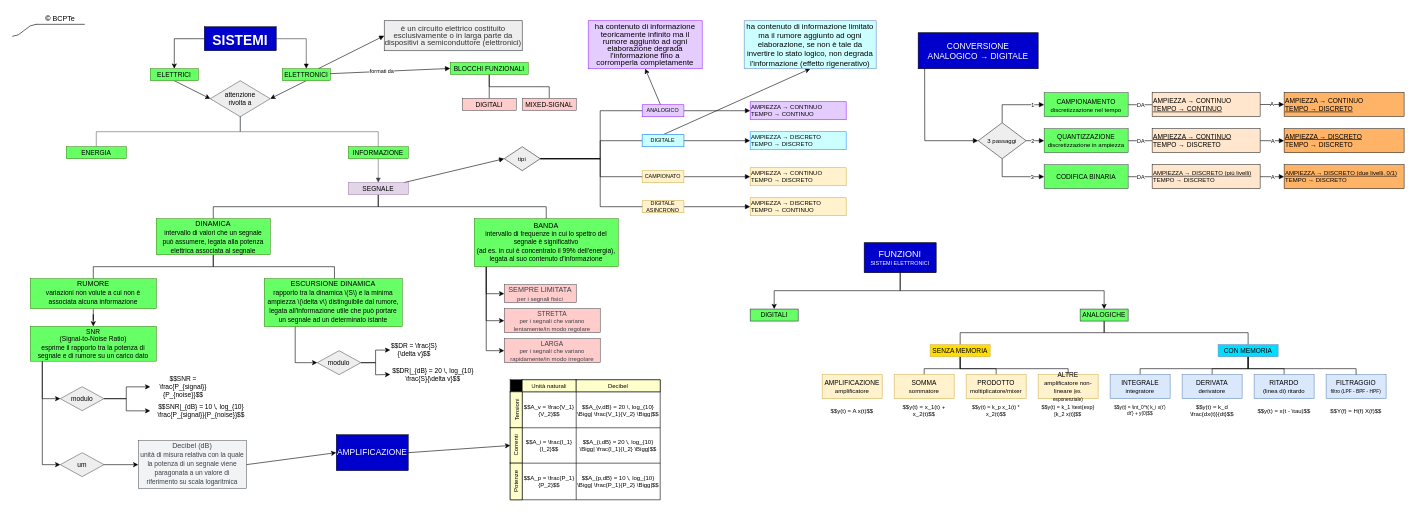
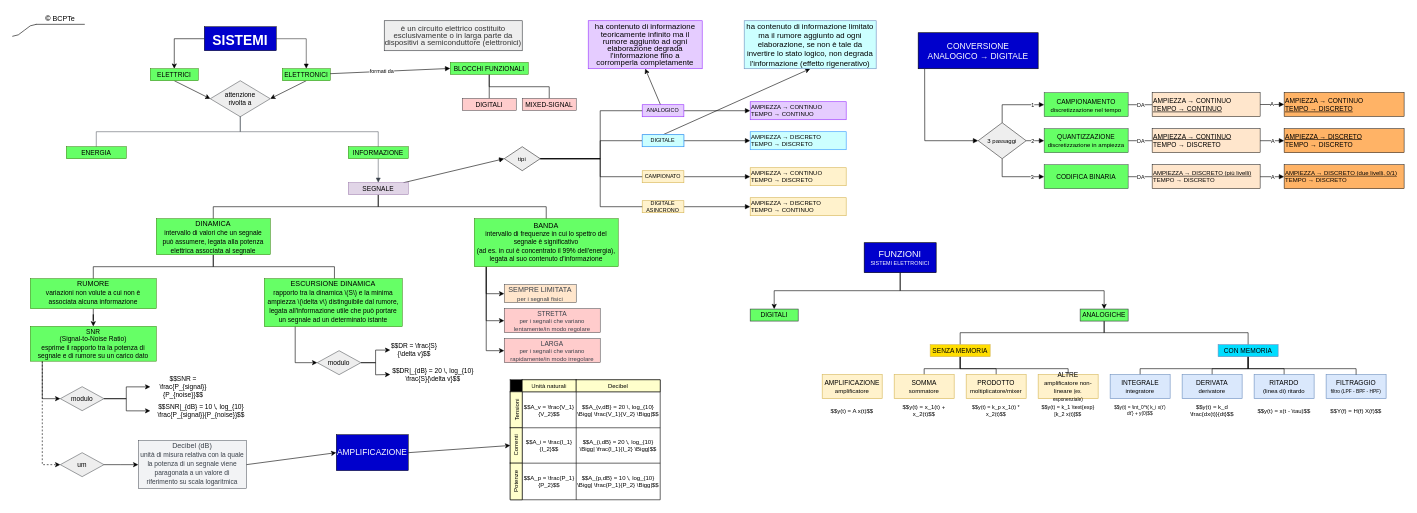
(349, 53) -> none
(540, 294) -> (540, 294)
(42, 439) -> (42, 439)
